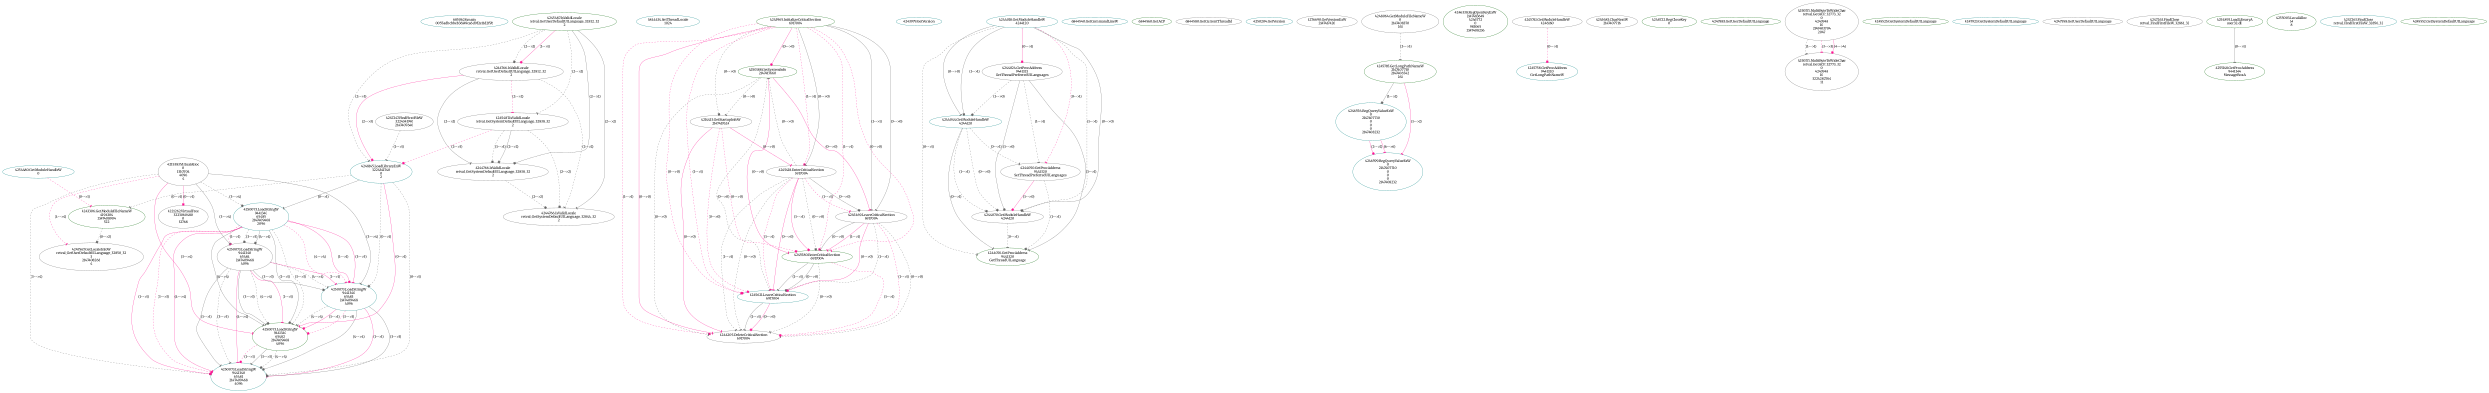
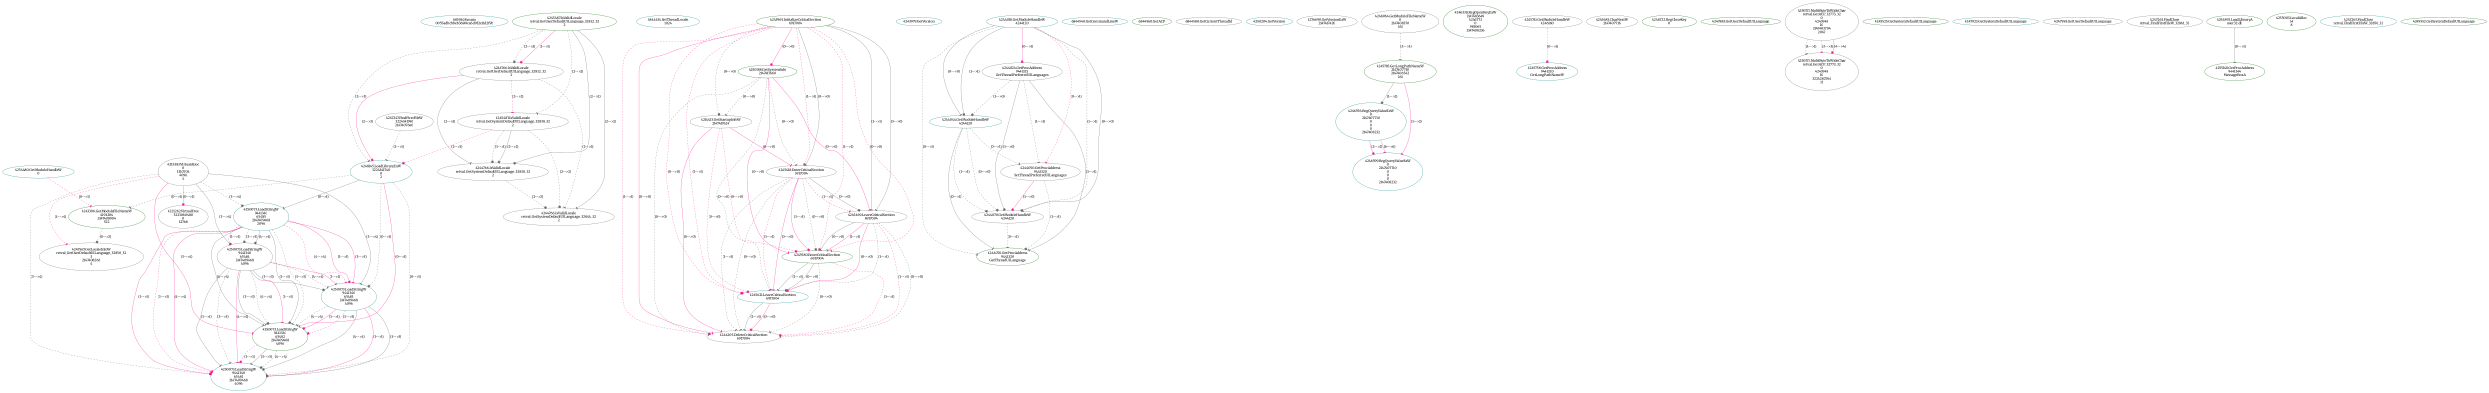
(777, 124) -> (777, 123)
